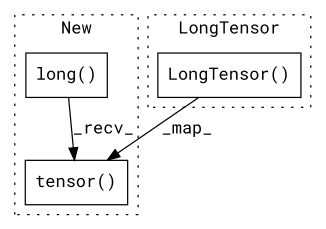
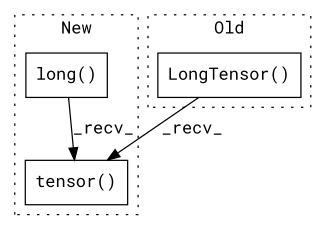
(229, 29) -> (229, 29)
(187, 129) -> (192, 129)
